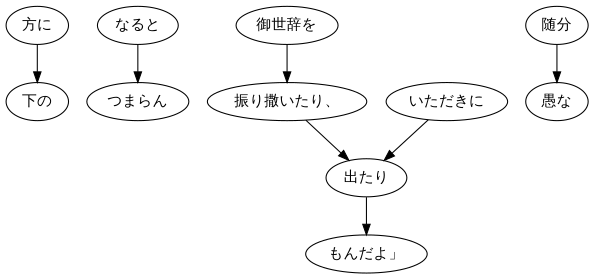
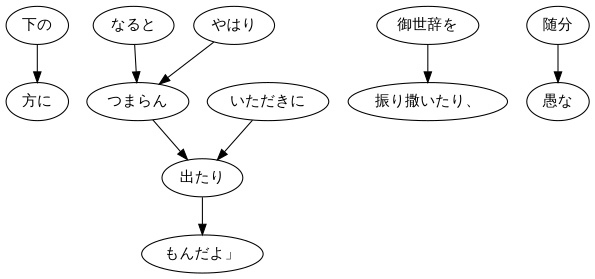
none -> (234, 25)
(37, 58) -> (37, 58)
(323, 137) -> (167, 136)
